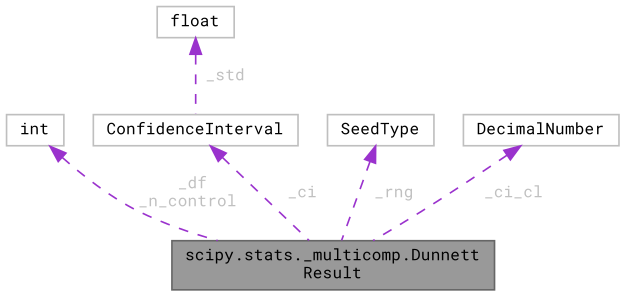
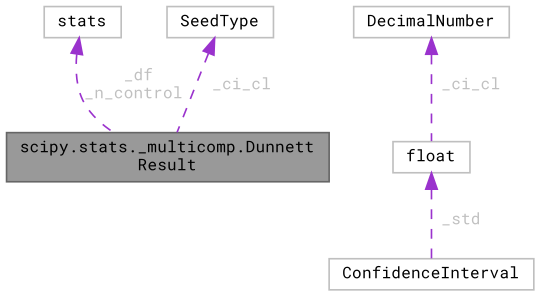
(35, 130) -> (83, 22)
(390, 193) -> (237, 85)
(266, 199) -> none
(441, 199) -> (431, 98)
